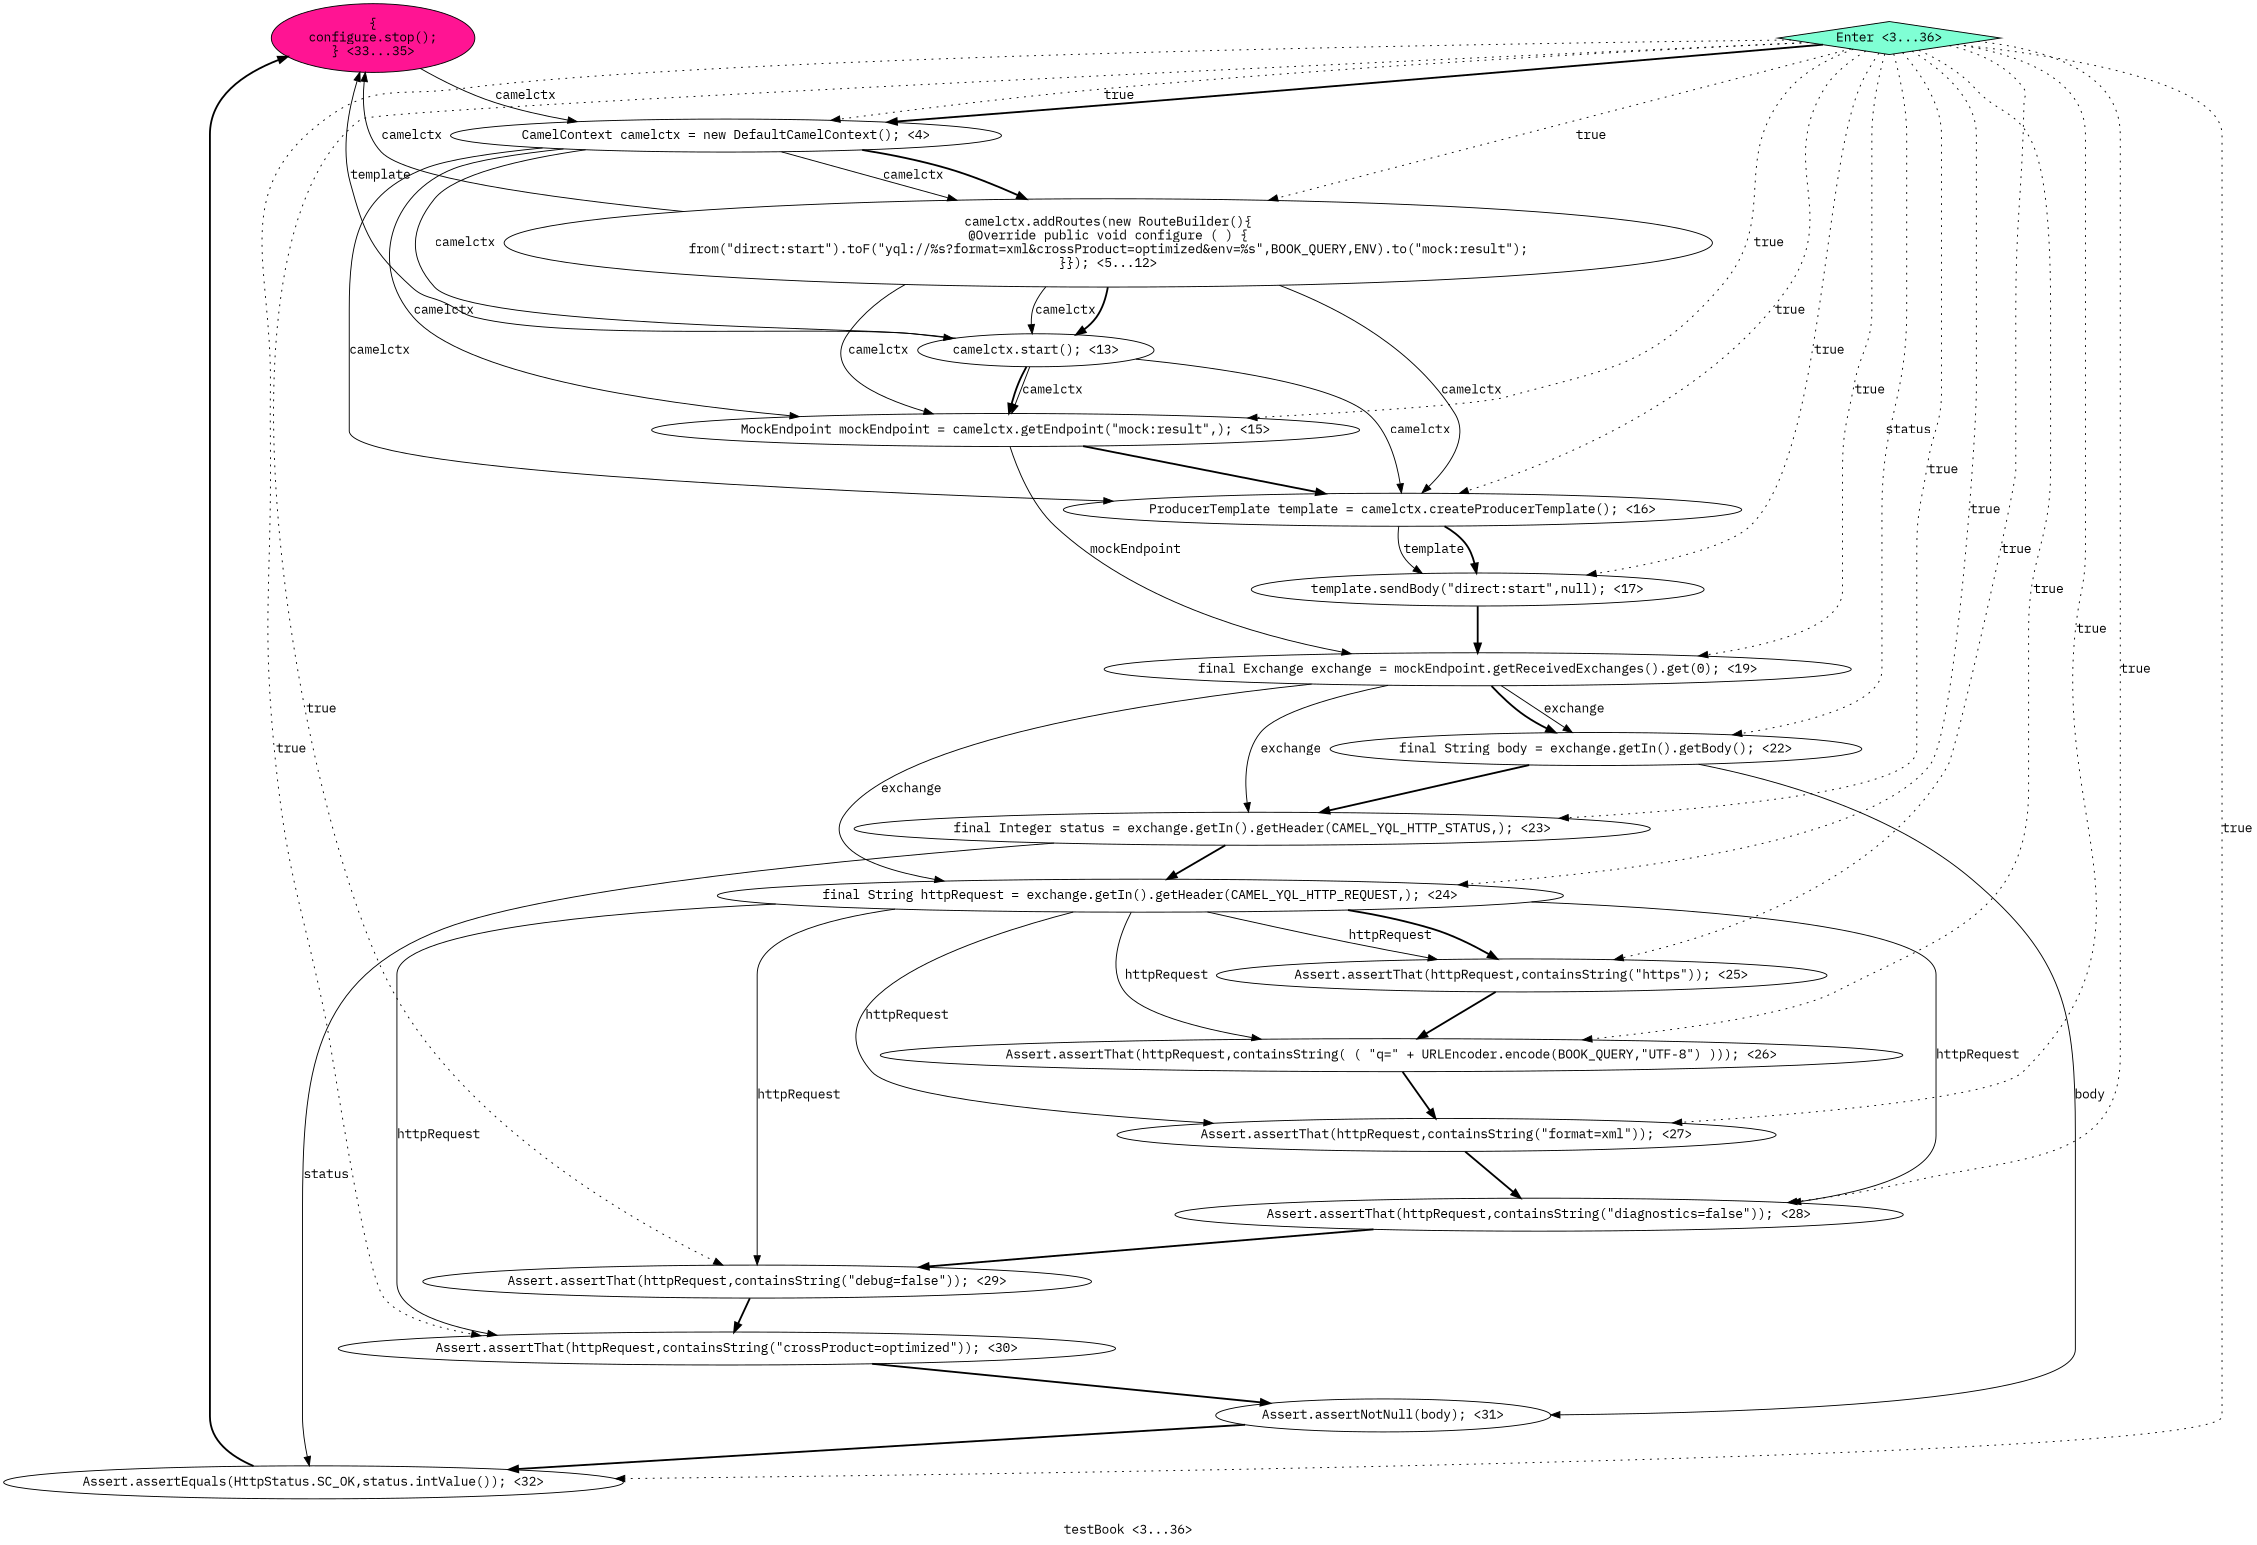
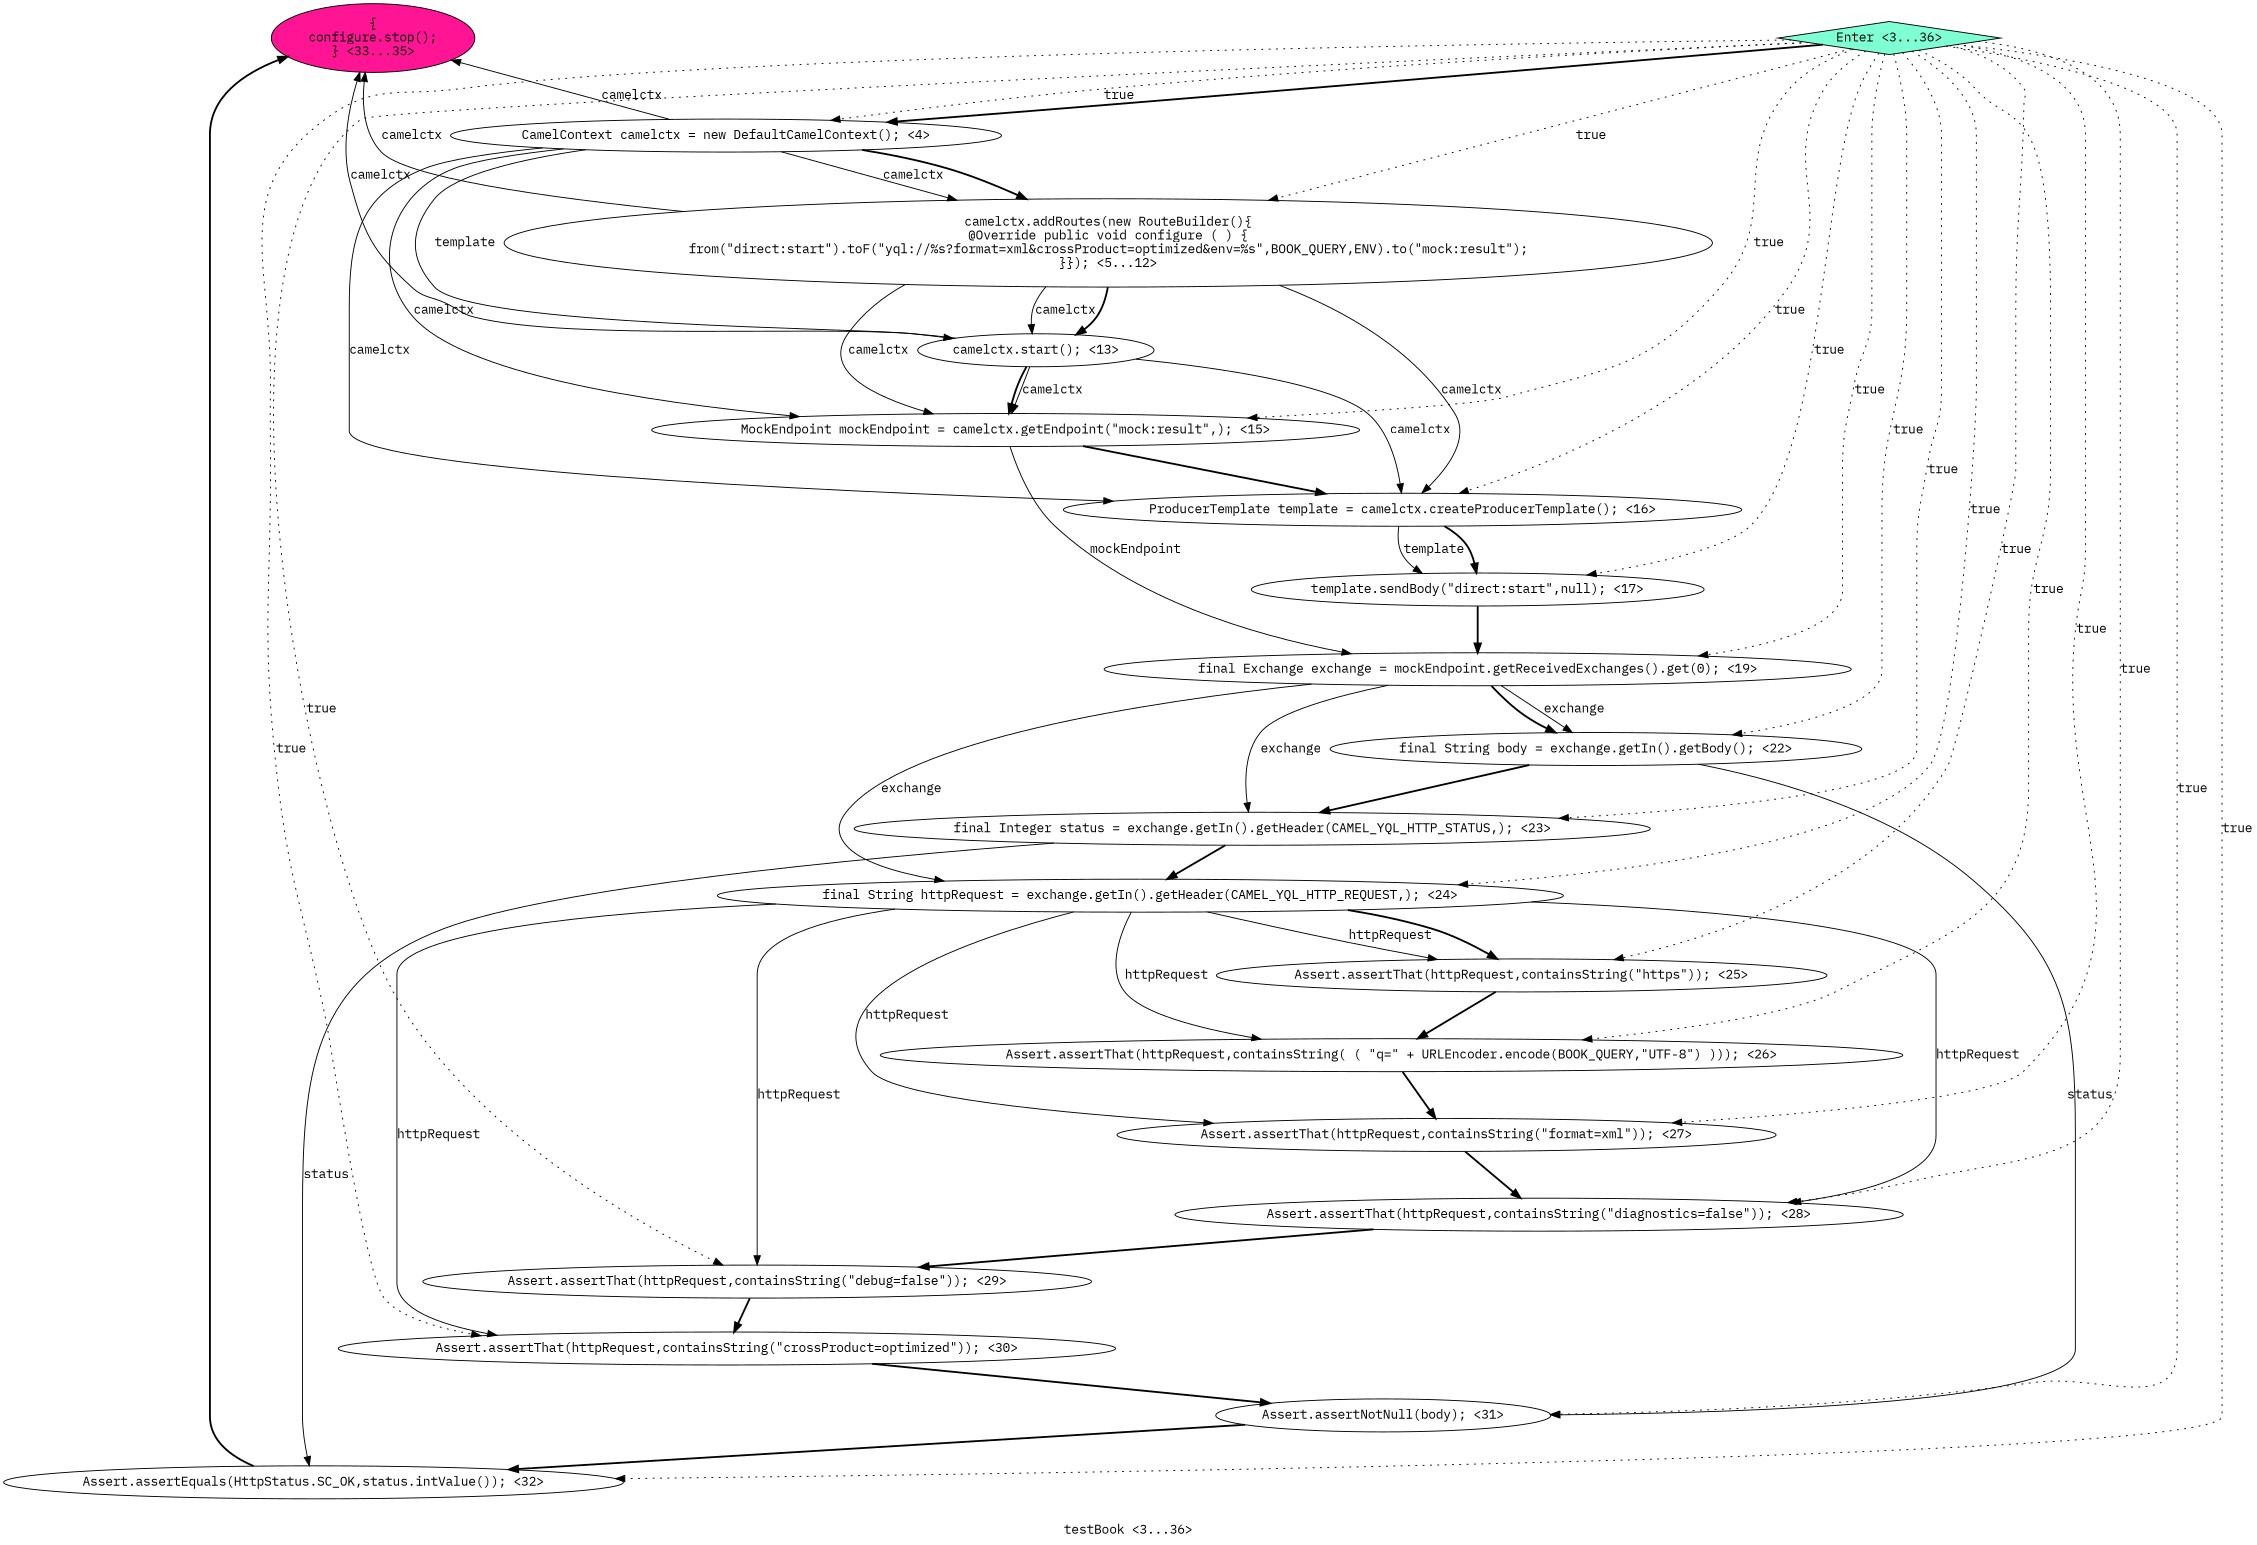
(492, 101) -> (565, 91)
(381, 175) -> (381, 175)
(465, 243) -> (465, 243)
(1908, 430) -> (1908, 430)
none -> (2177, 934)
(2090, 1095) -> (2090, 1095)
